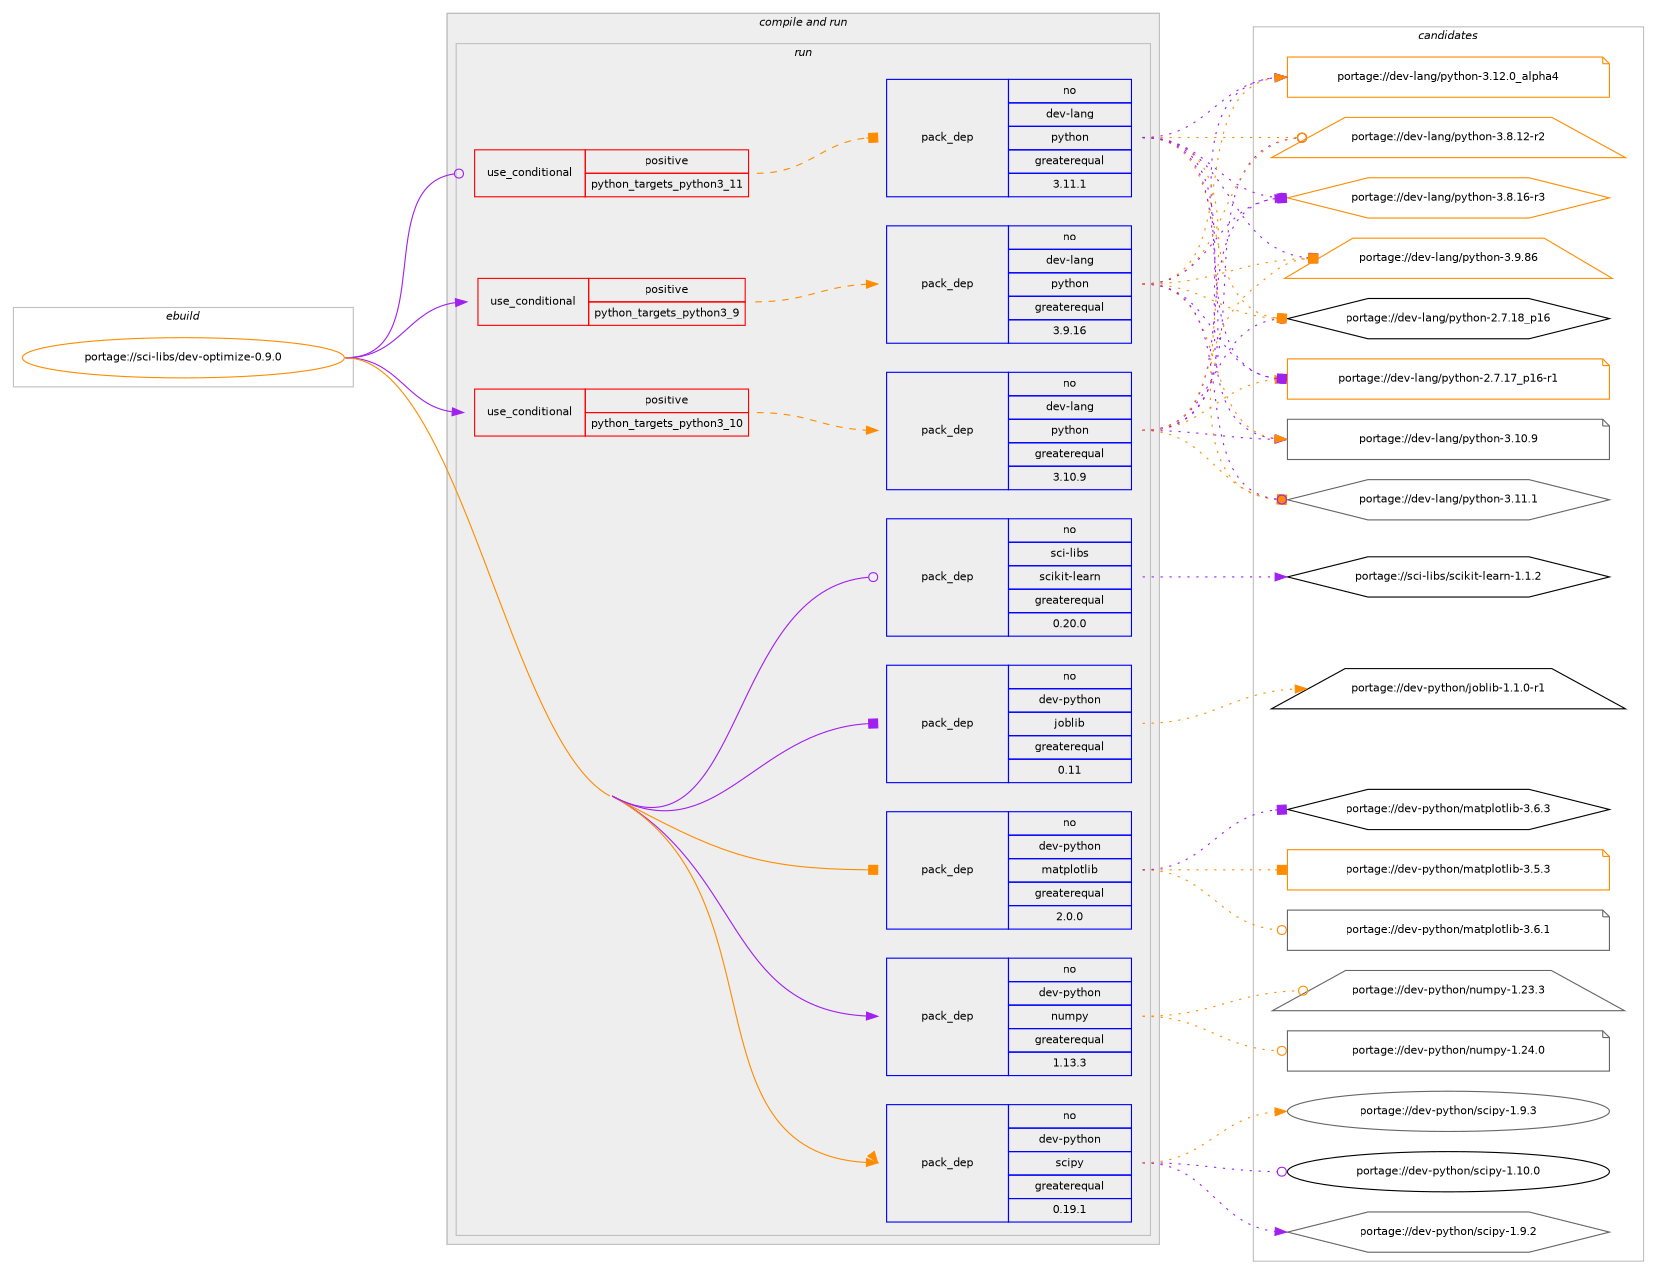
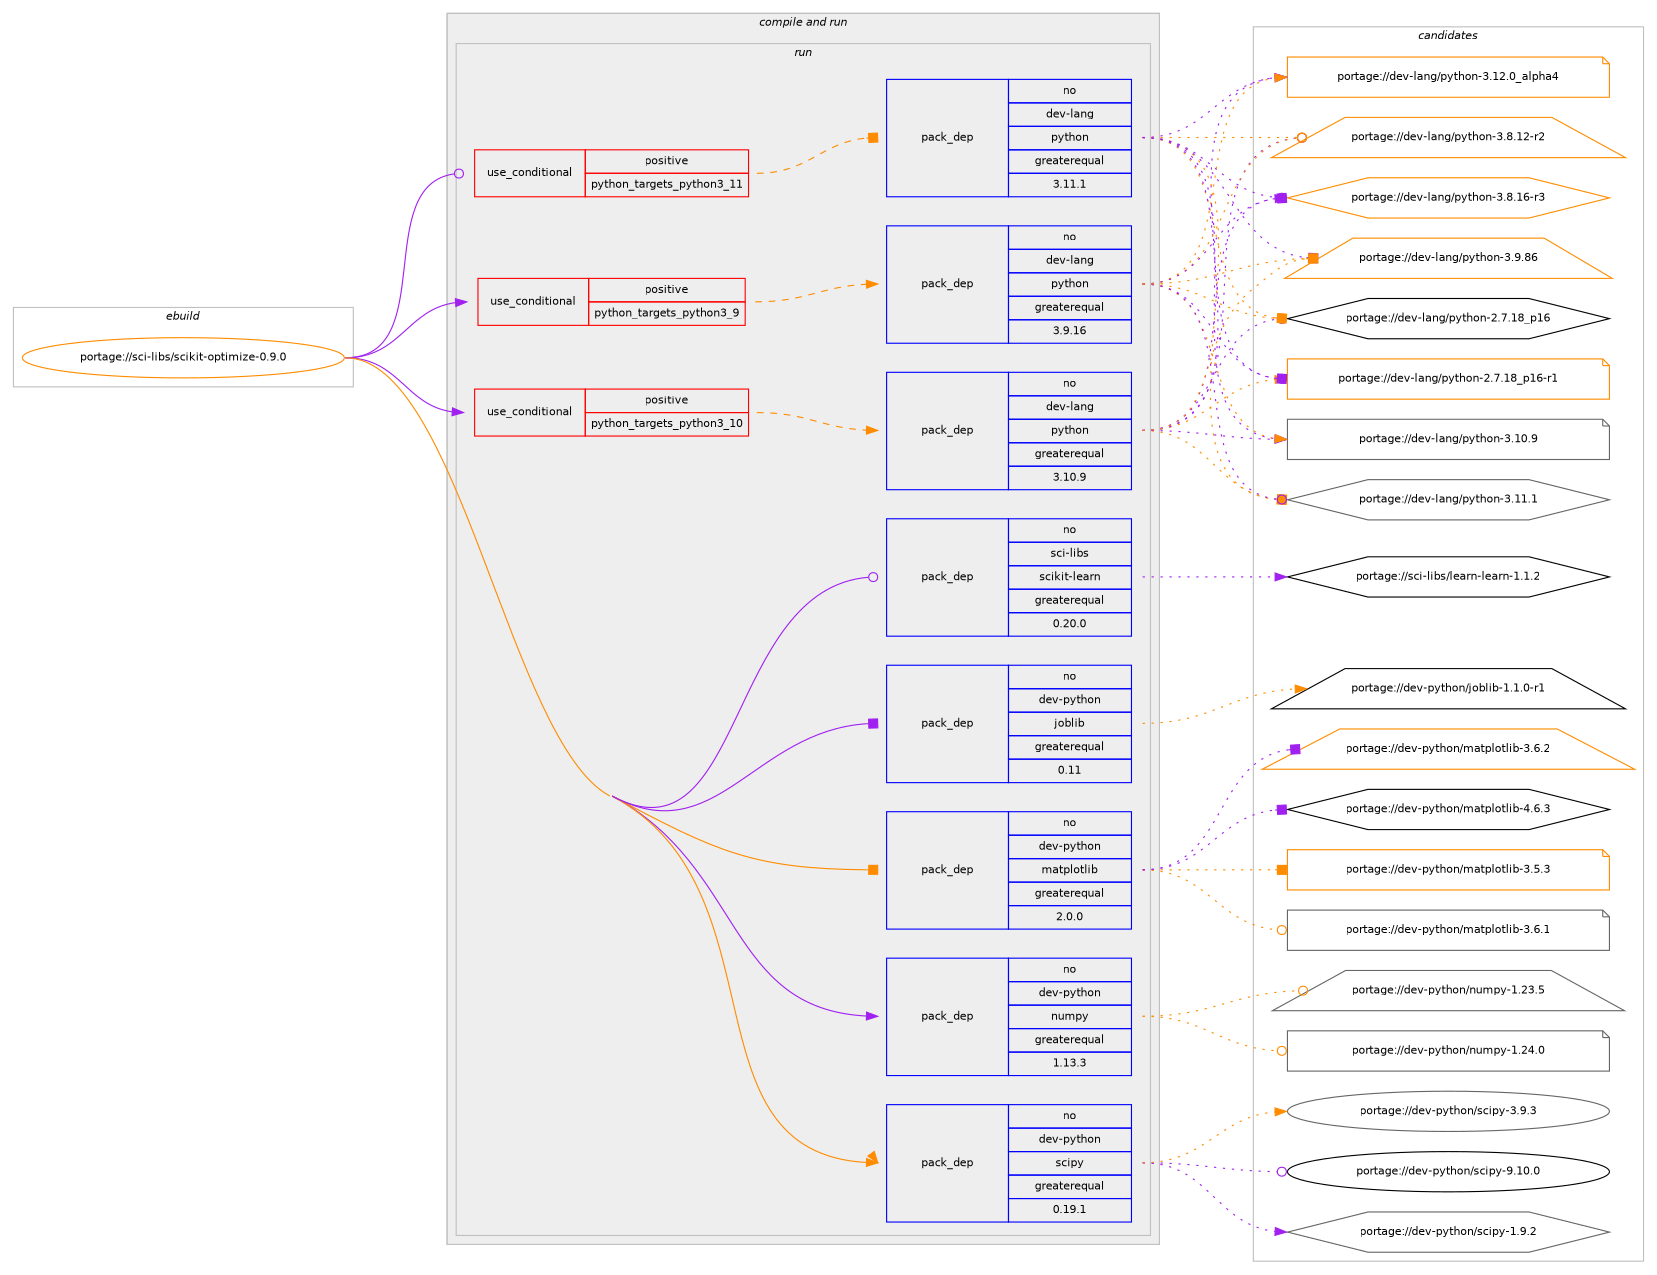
(183, 358) -> (183, 358)
(1448, 379) -> (1448, 379)
(1448, 577) -> (1448, 577)
none -> (1448, 749)
(1448, 809) -> (1448, 809)
(1448, 991) -> (1448, 991)
(1448, 1111) -> (1448, 1111)
(1448, 1172) -> (1448, 1172)
